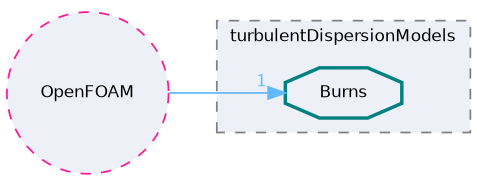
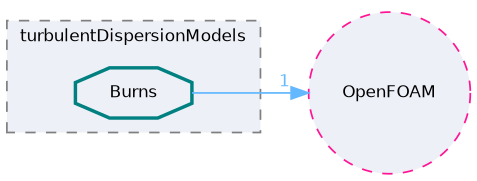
(228, 93) -> (241, 93)
